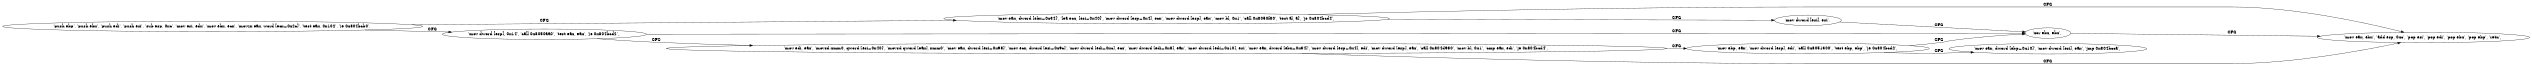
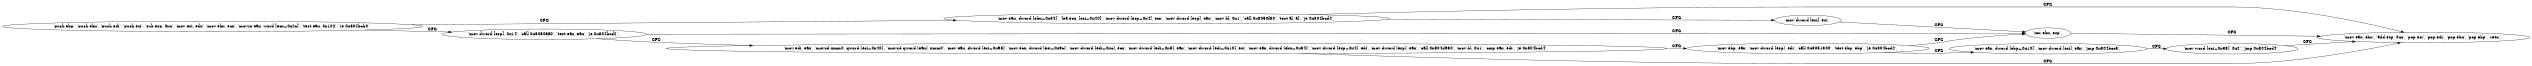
(2048, 33) -> (2048, 33)
none -> (2232, 49)
